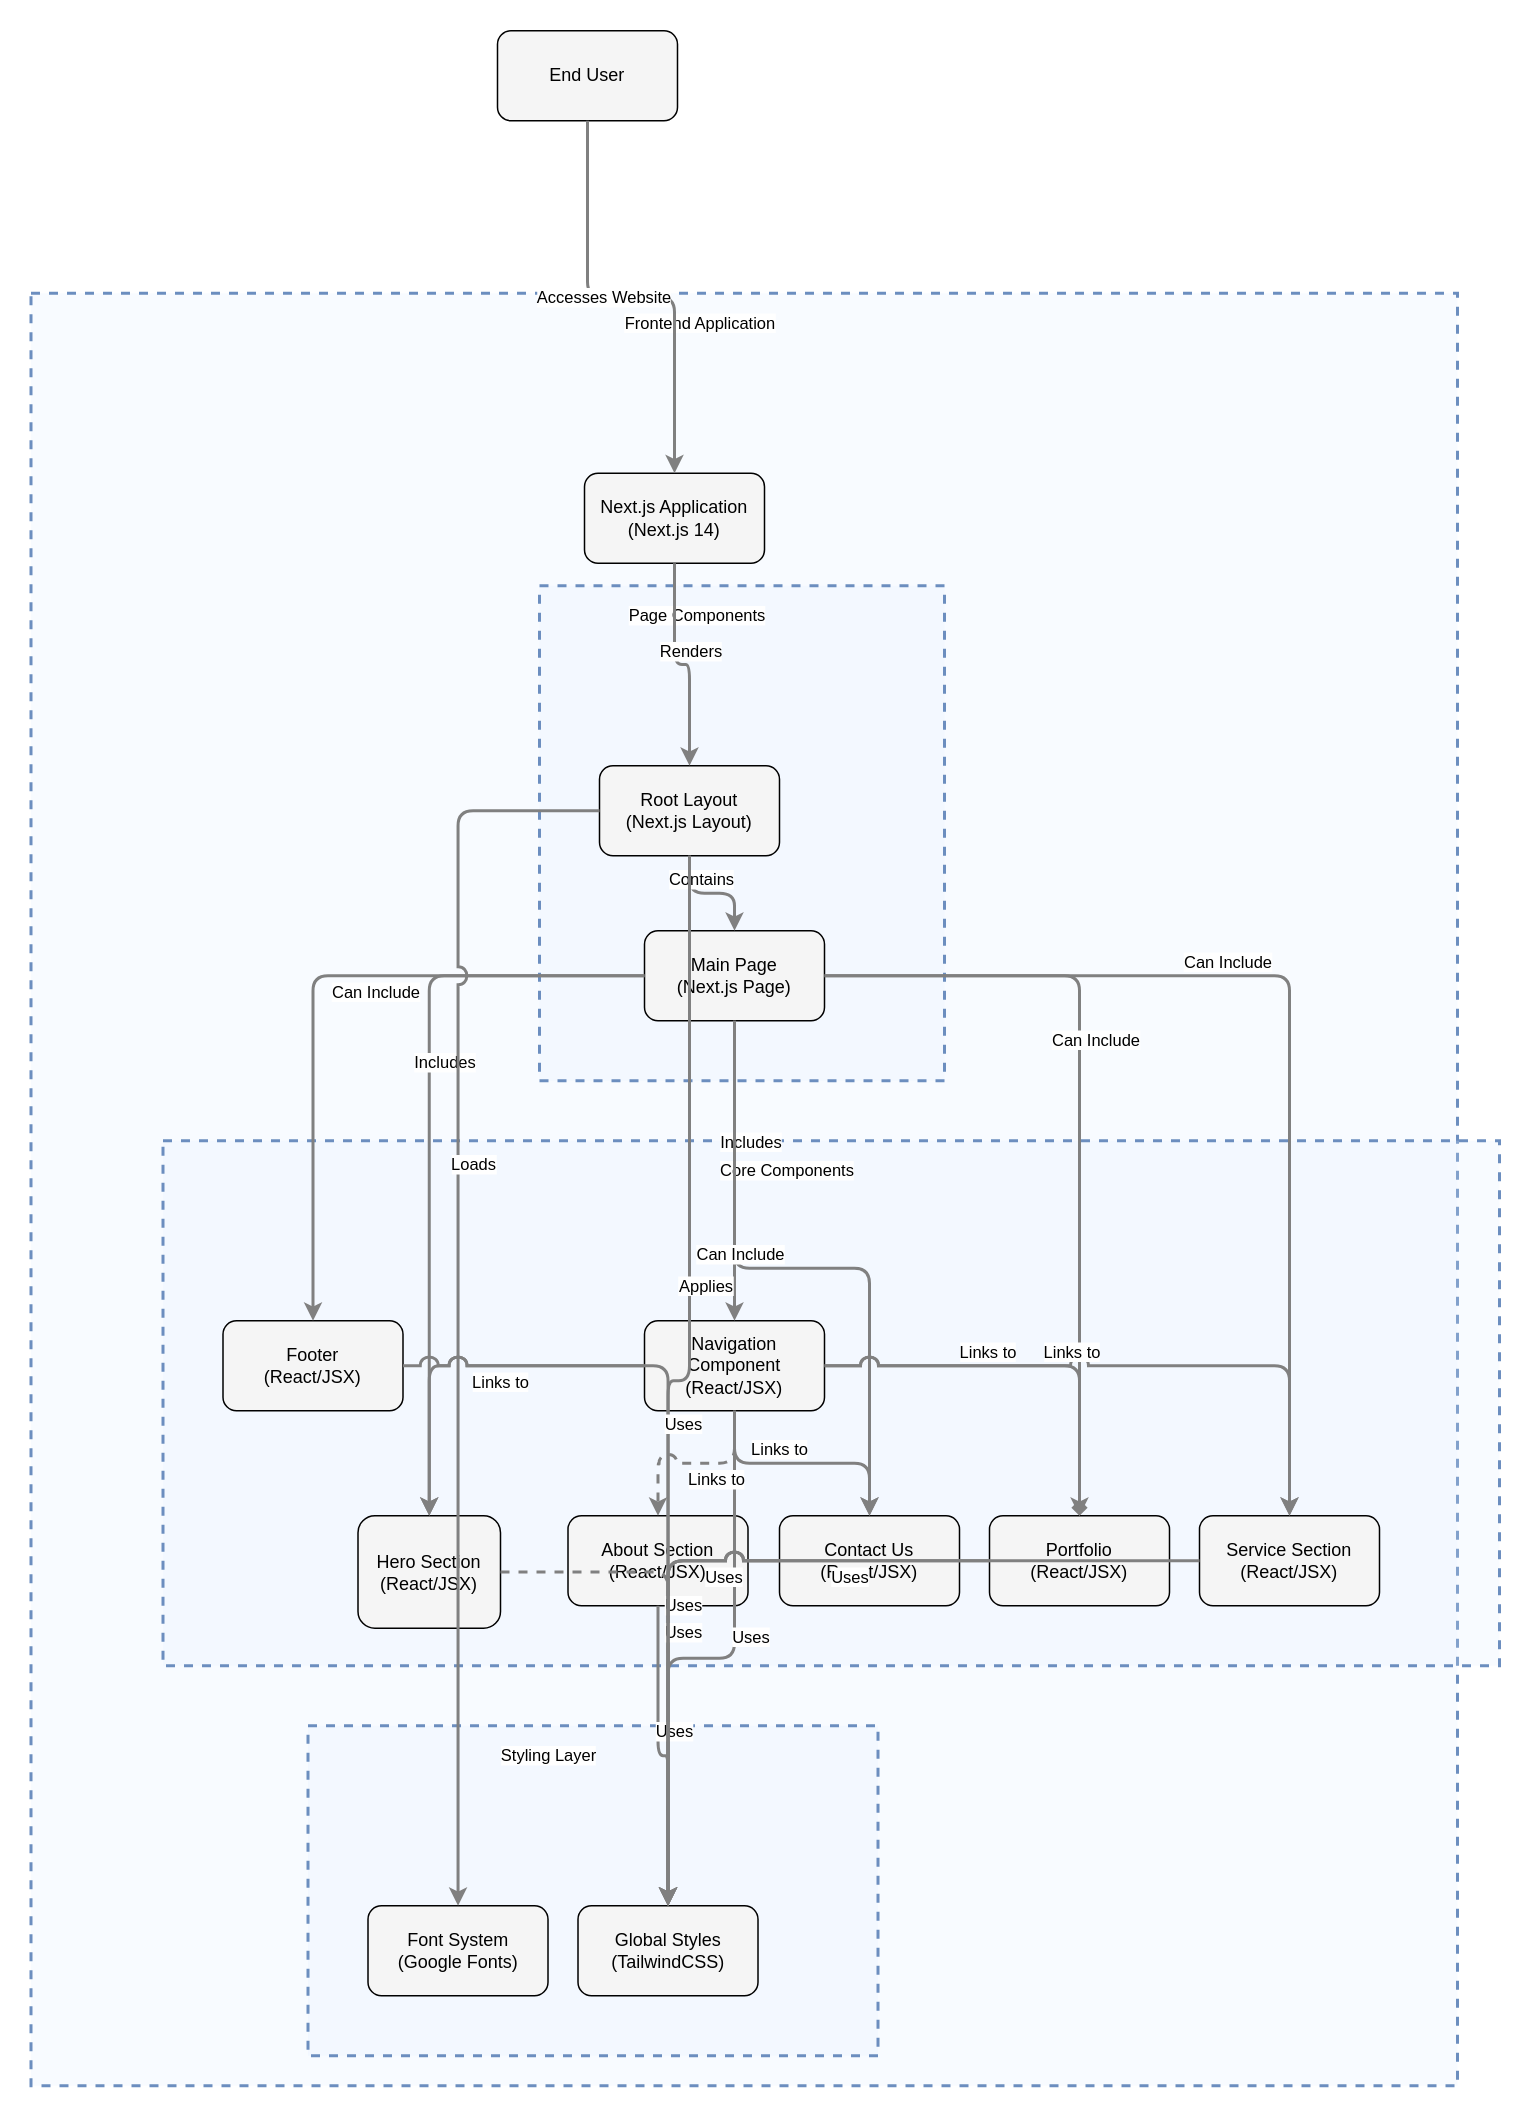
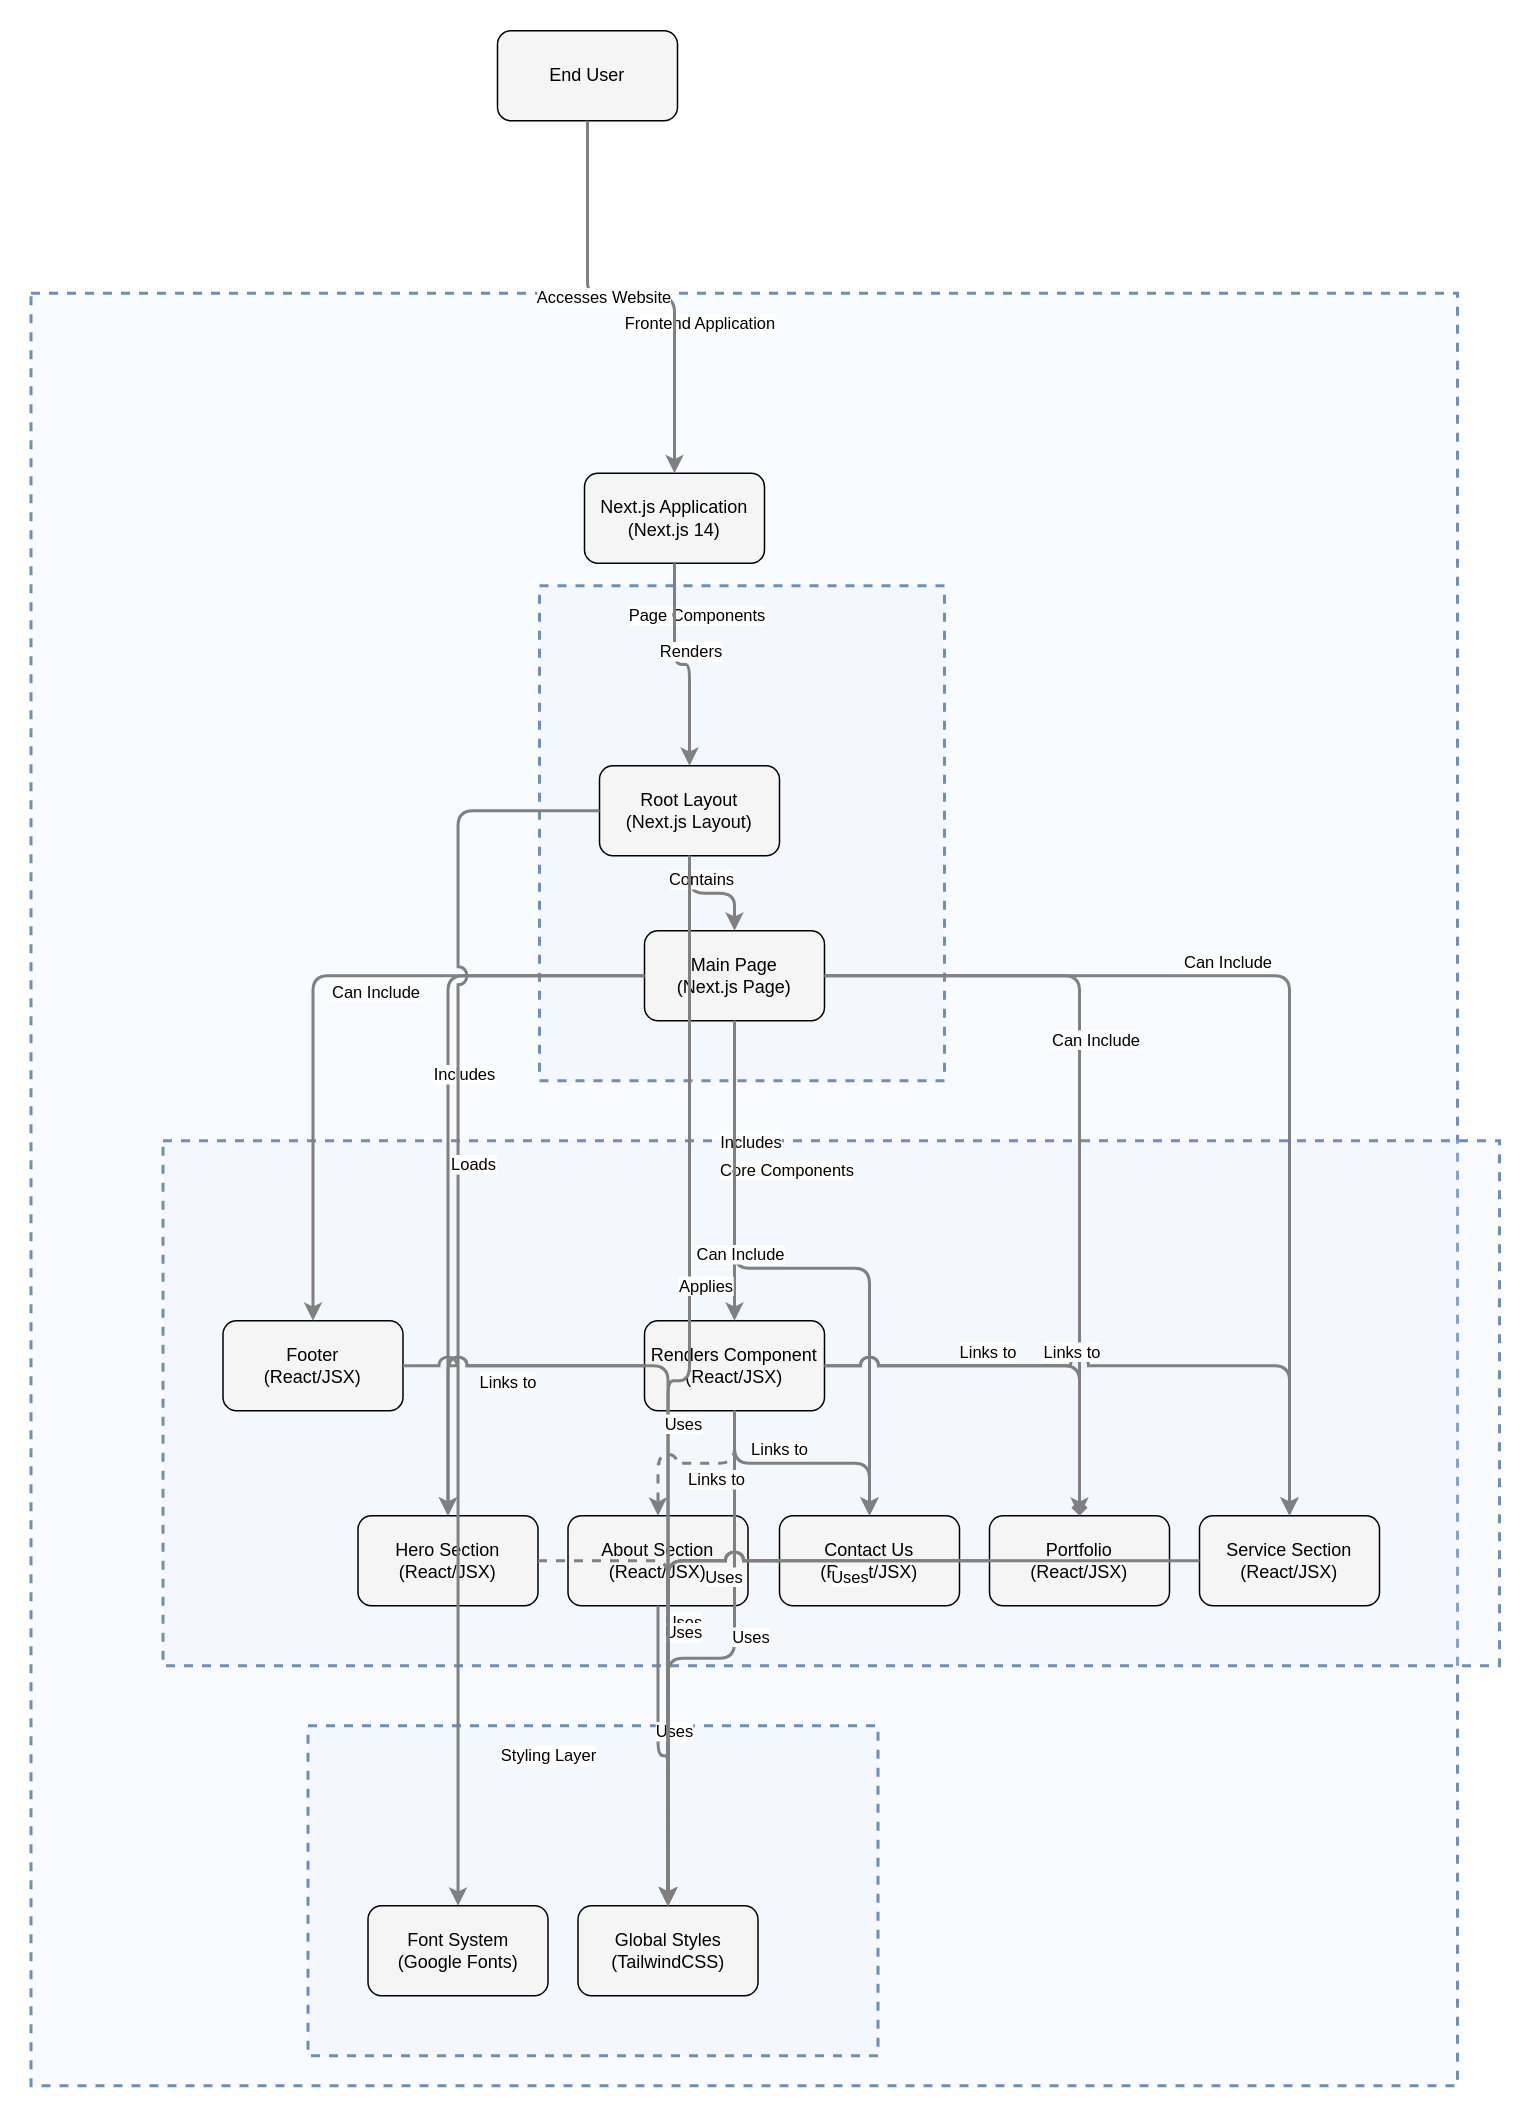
(734, 1366) -> (734, 1366)
(429, 1572) -> (448, 1561)
